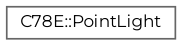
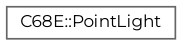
(91, 23) -> (91, 23)
